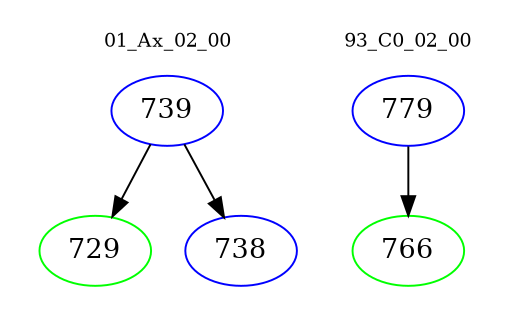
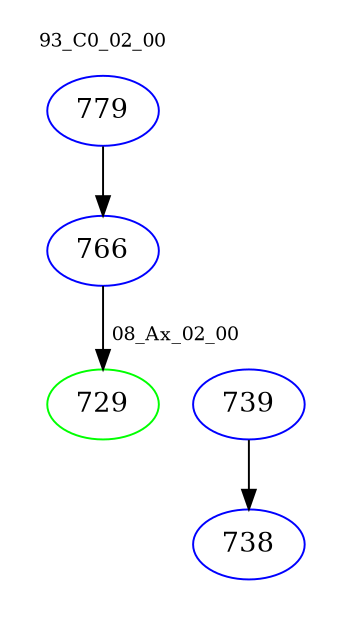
(168, 42) -> (176, 335)
(136, 172) -> (103, 329)
(408, 251) -> (103, 251)
